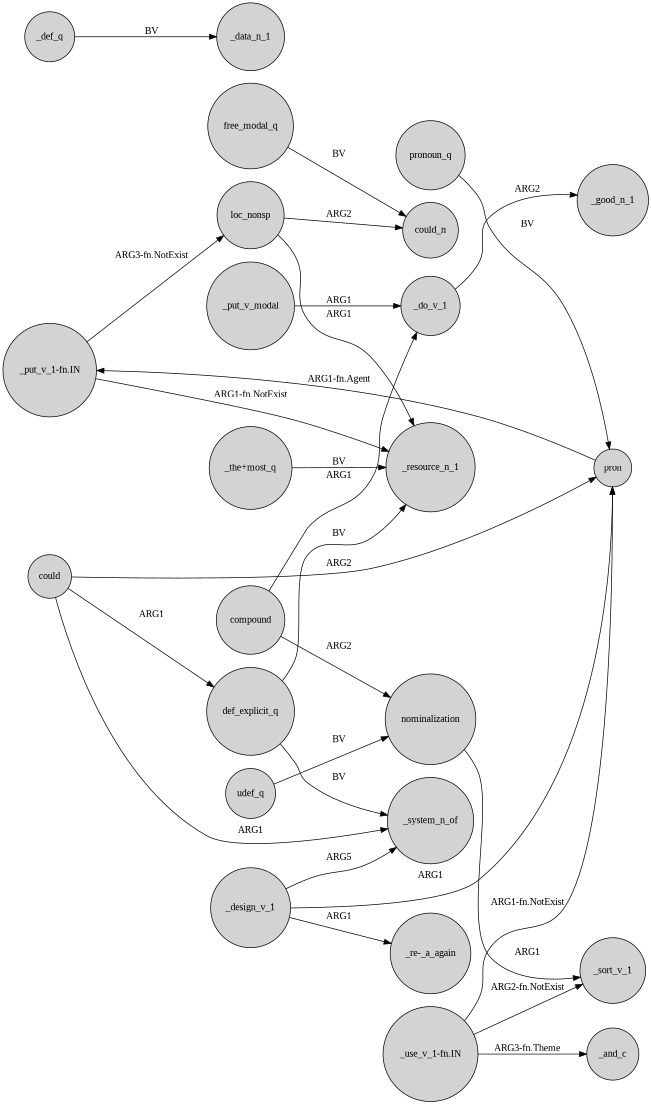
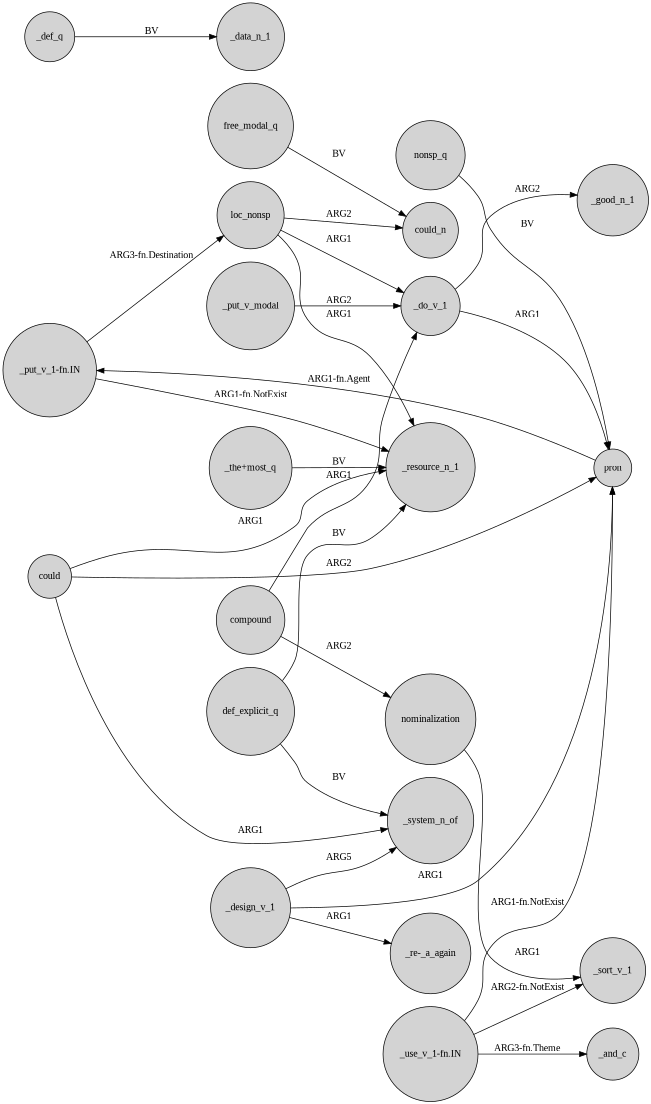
(431, 155) -> (431, 155)
(152, 256) -> (152, 256)
none -> (339, 260)
(339, 301) -> (339, 301)
none -> (555, 353)
(138, 636) -> (237, 551)
(251, 793) -> none
